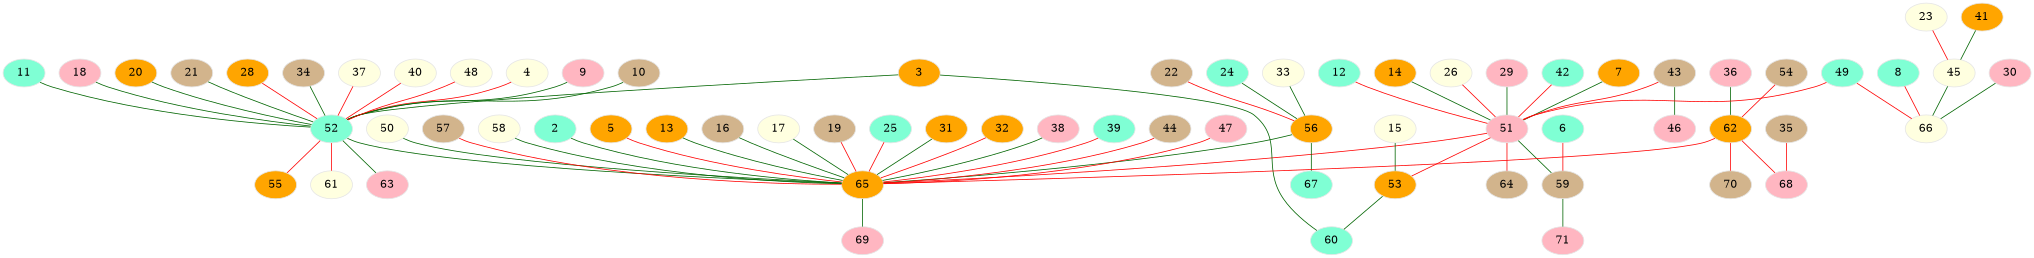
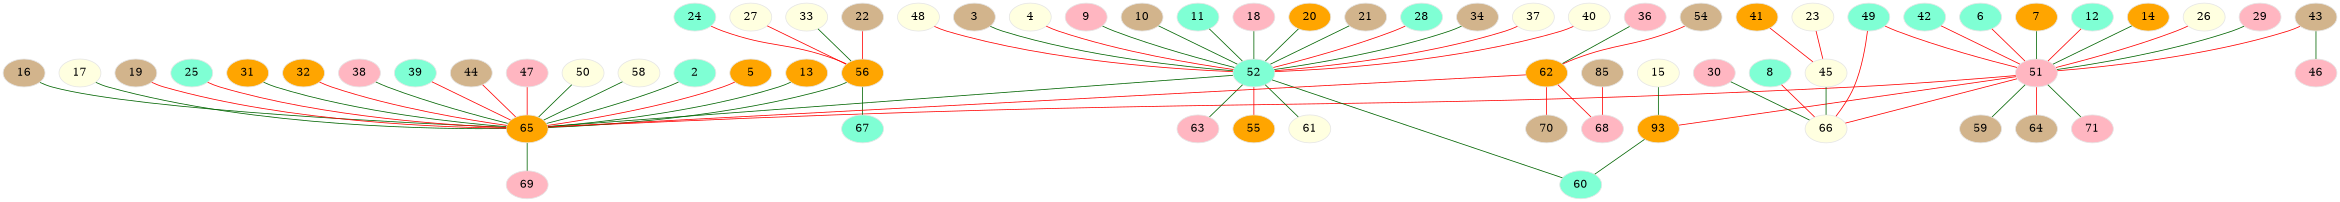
none -> (751, 17)
(1968, 45) -> (1791, 45)
(248, 73) -> (1422, 17)
(919, 73) -> (974, 17)
(1167, 95) -> (1417, 129)
(1269, 101) -> (779, 45)
none -> (1931, 101)
(443, 129) -> none
(1786, 129) -> (1602, 73)
(1563, 152) -> (2008, 45)
(332, 157) -> (1280, 99)
(1395, 185) -> (1658, 129)
(1563, 213) -> (2064, 101)
